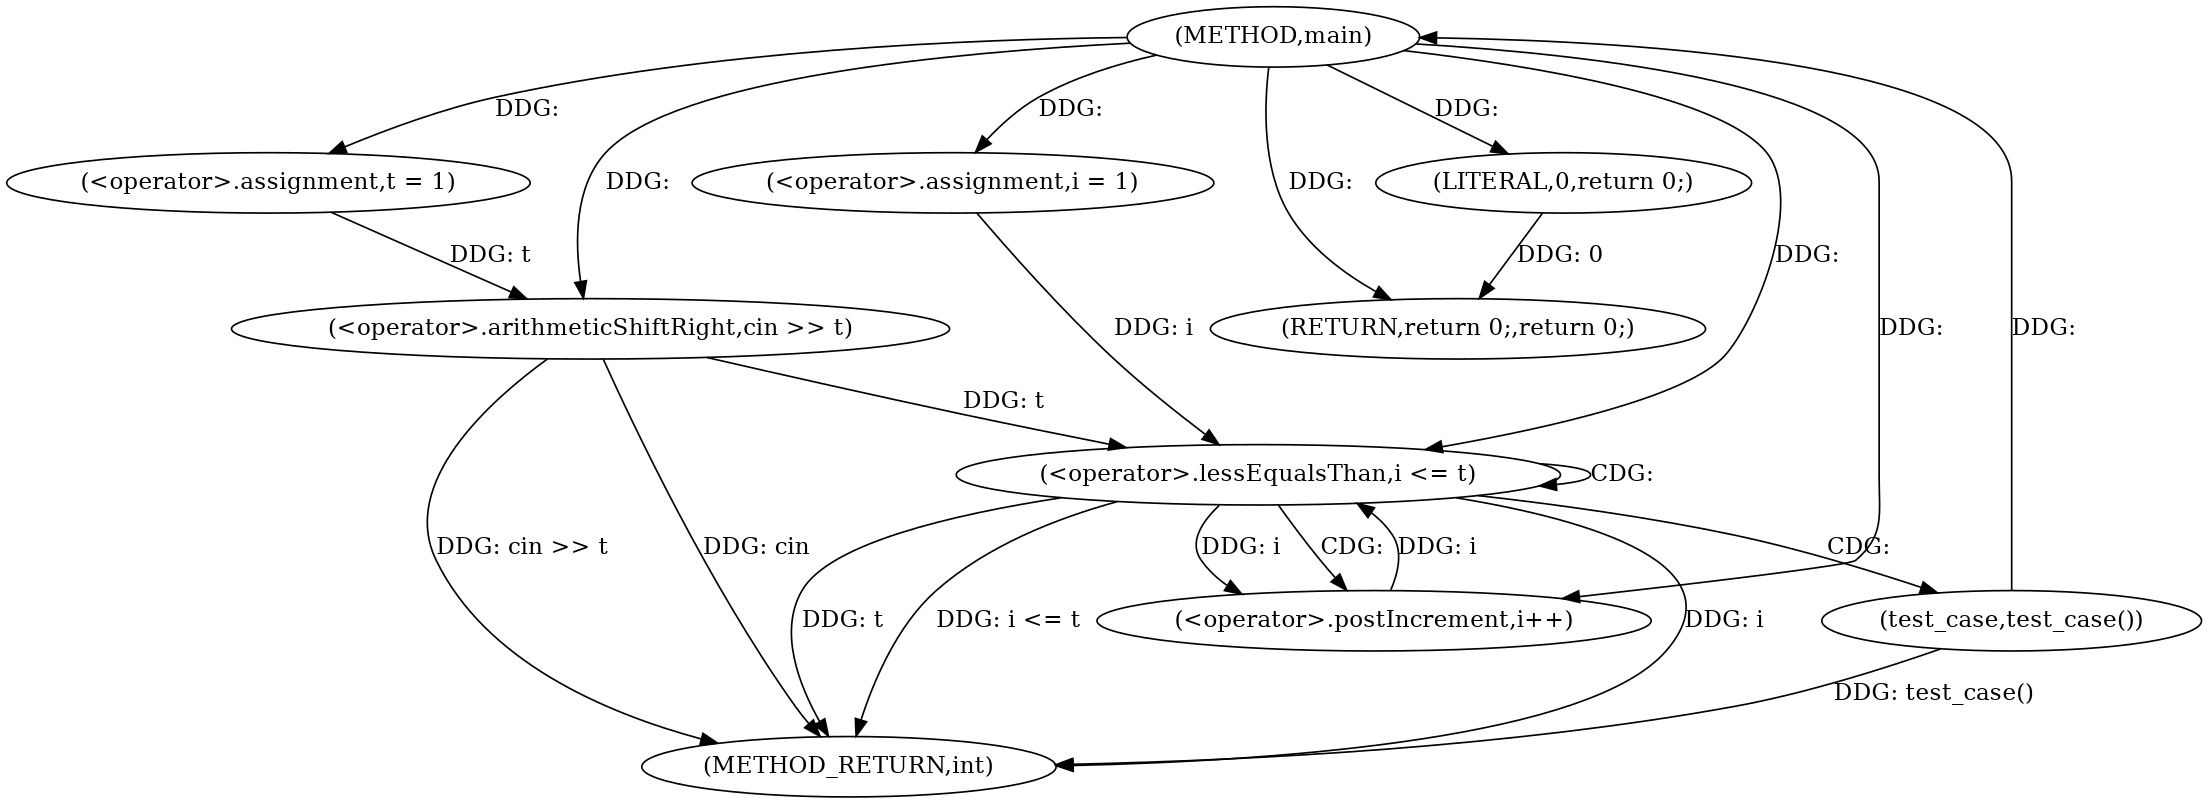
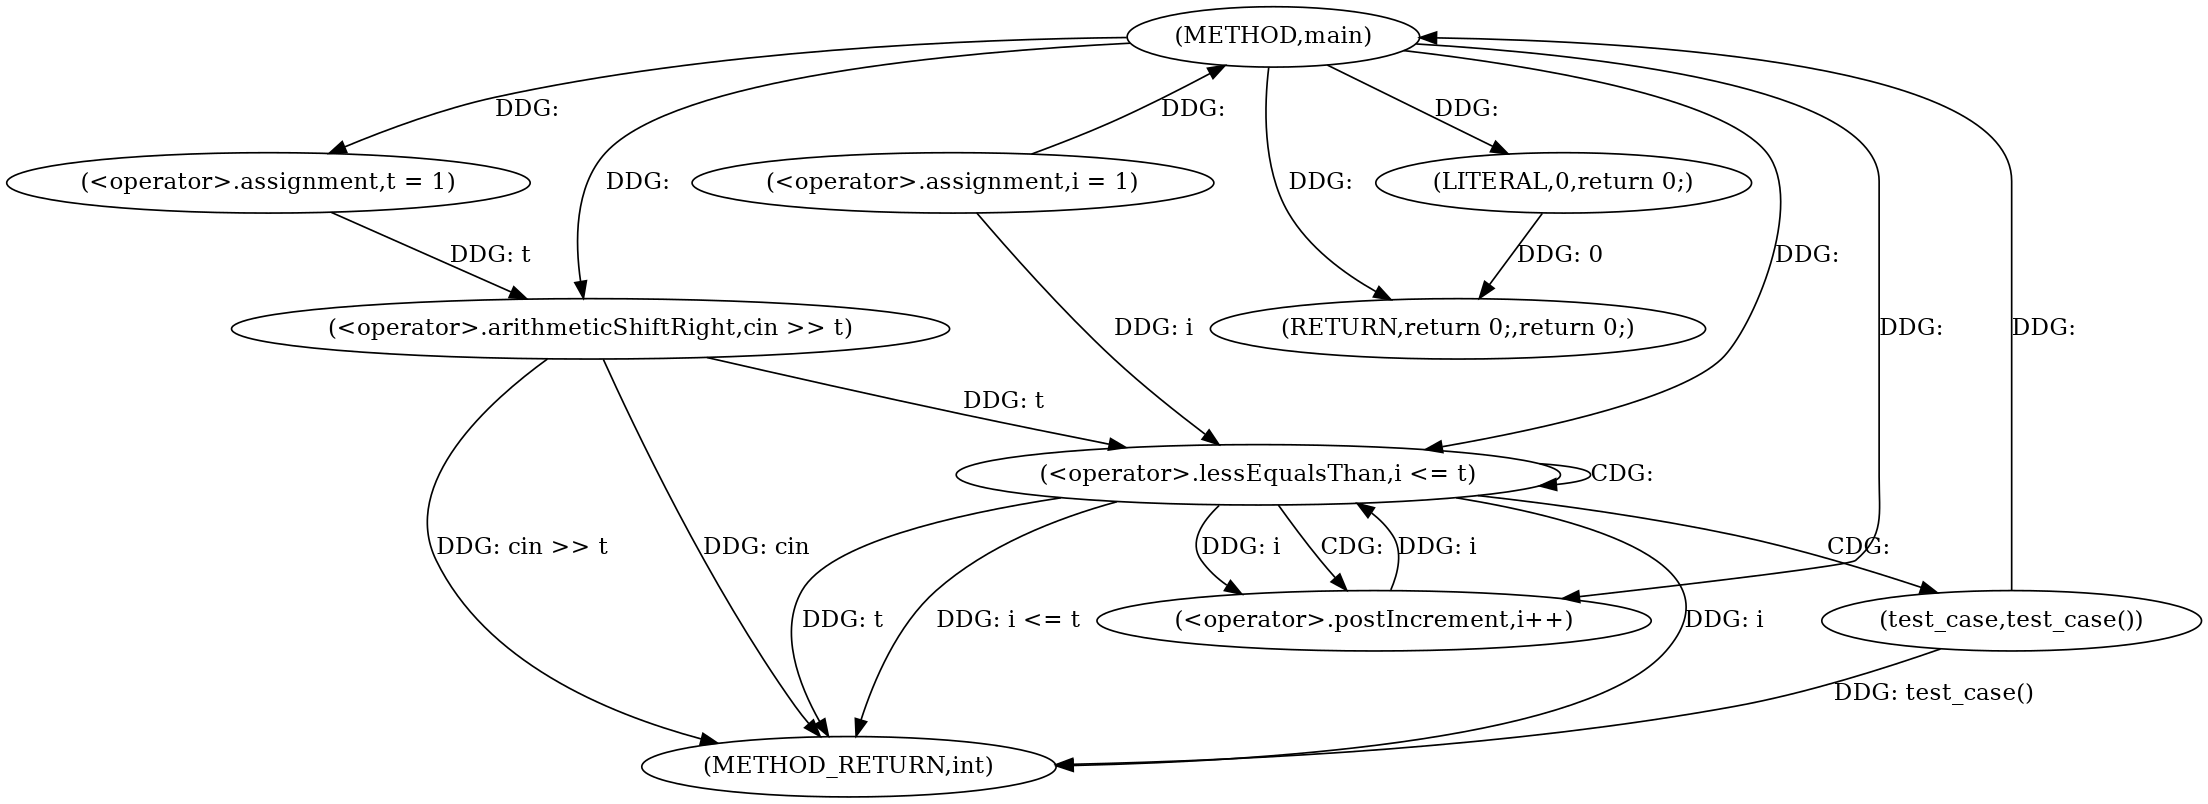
(1065, 84) -> (1122, 117)
